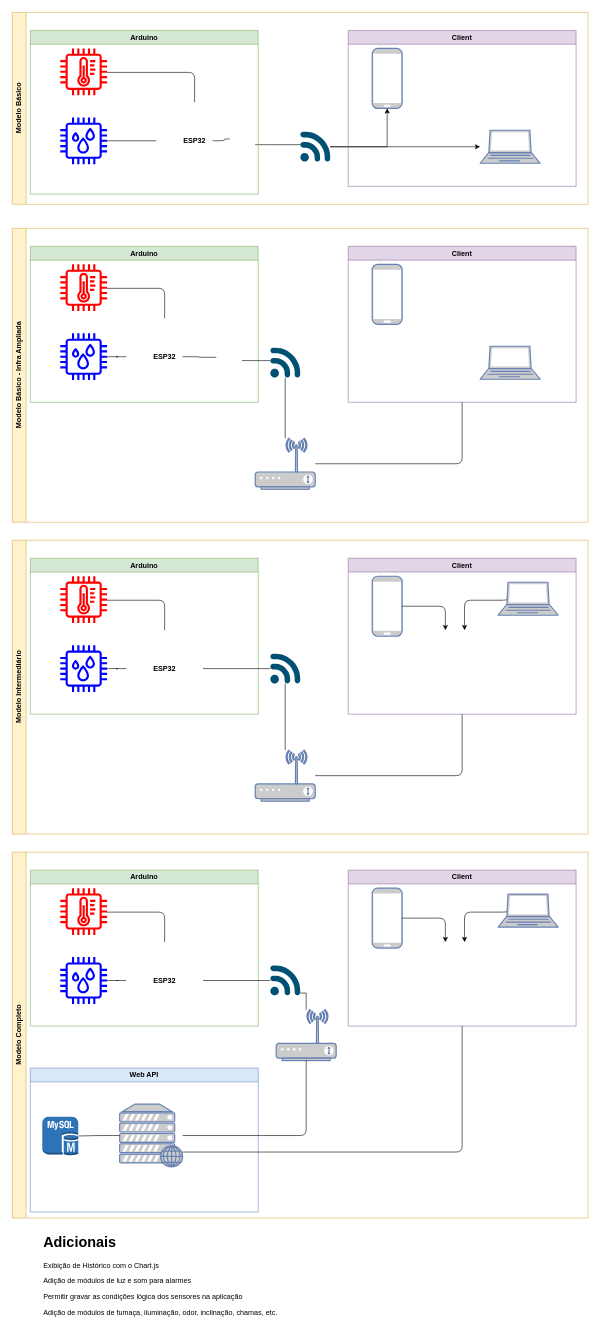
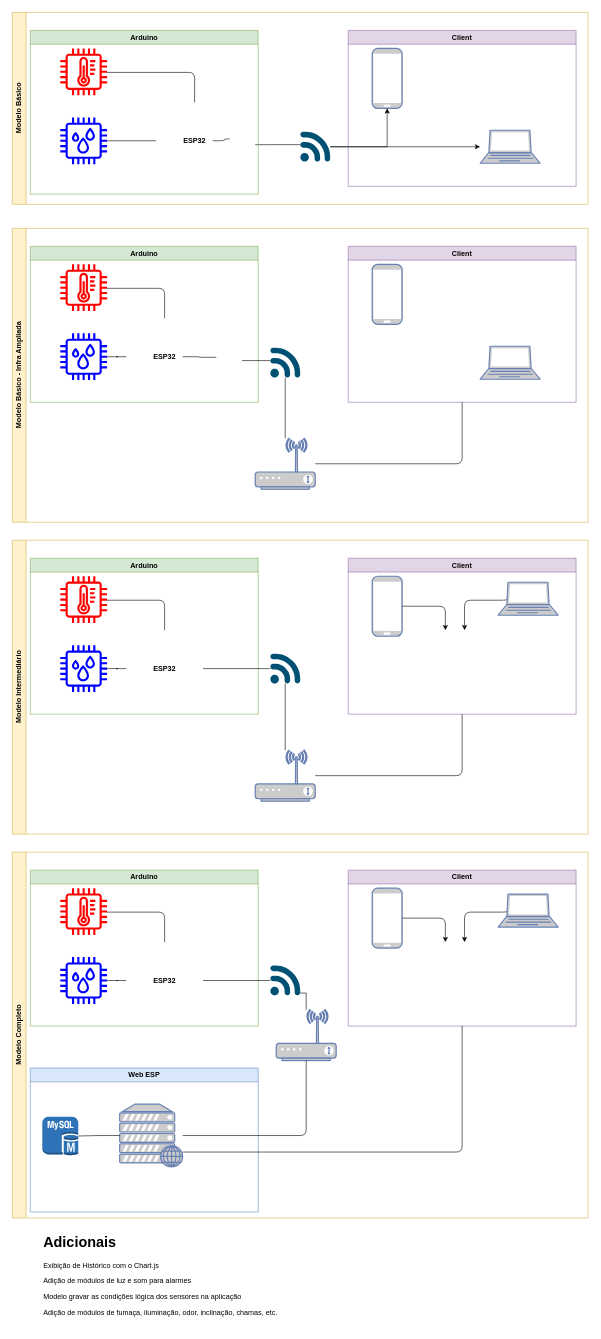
(144, 1076) -> (144, 1076)
(165, 1256) -> (165, 1256)
